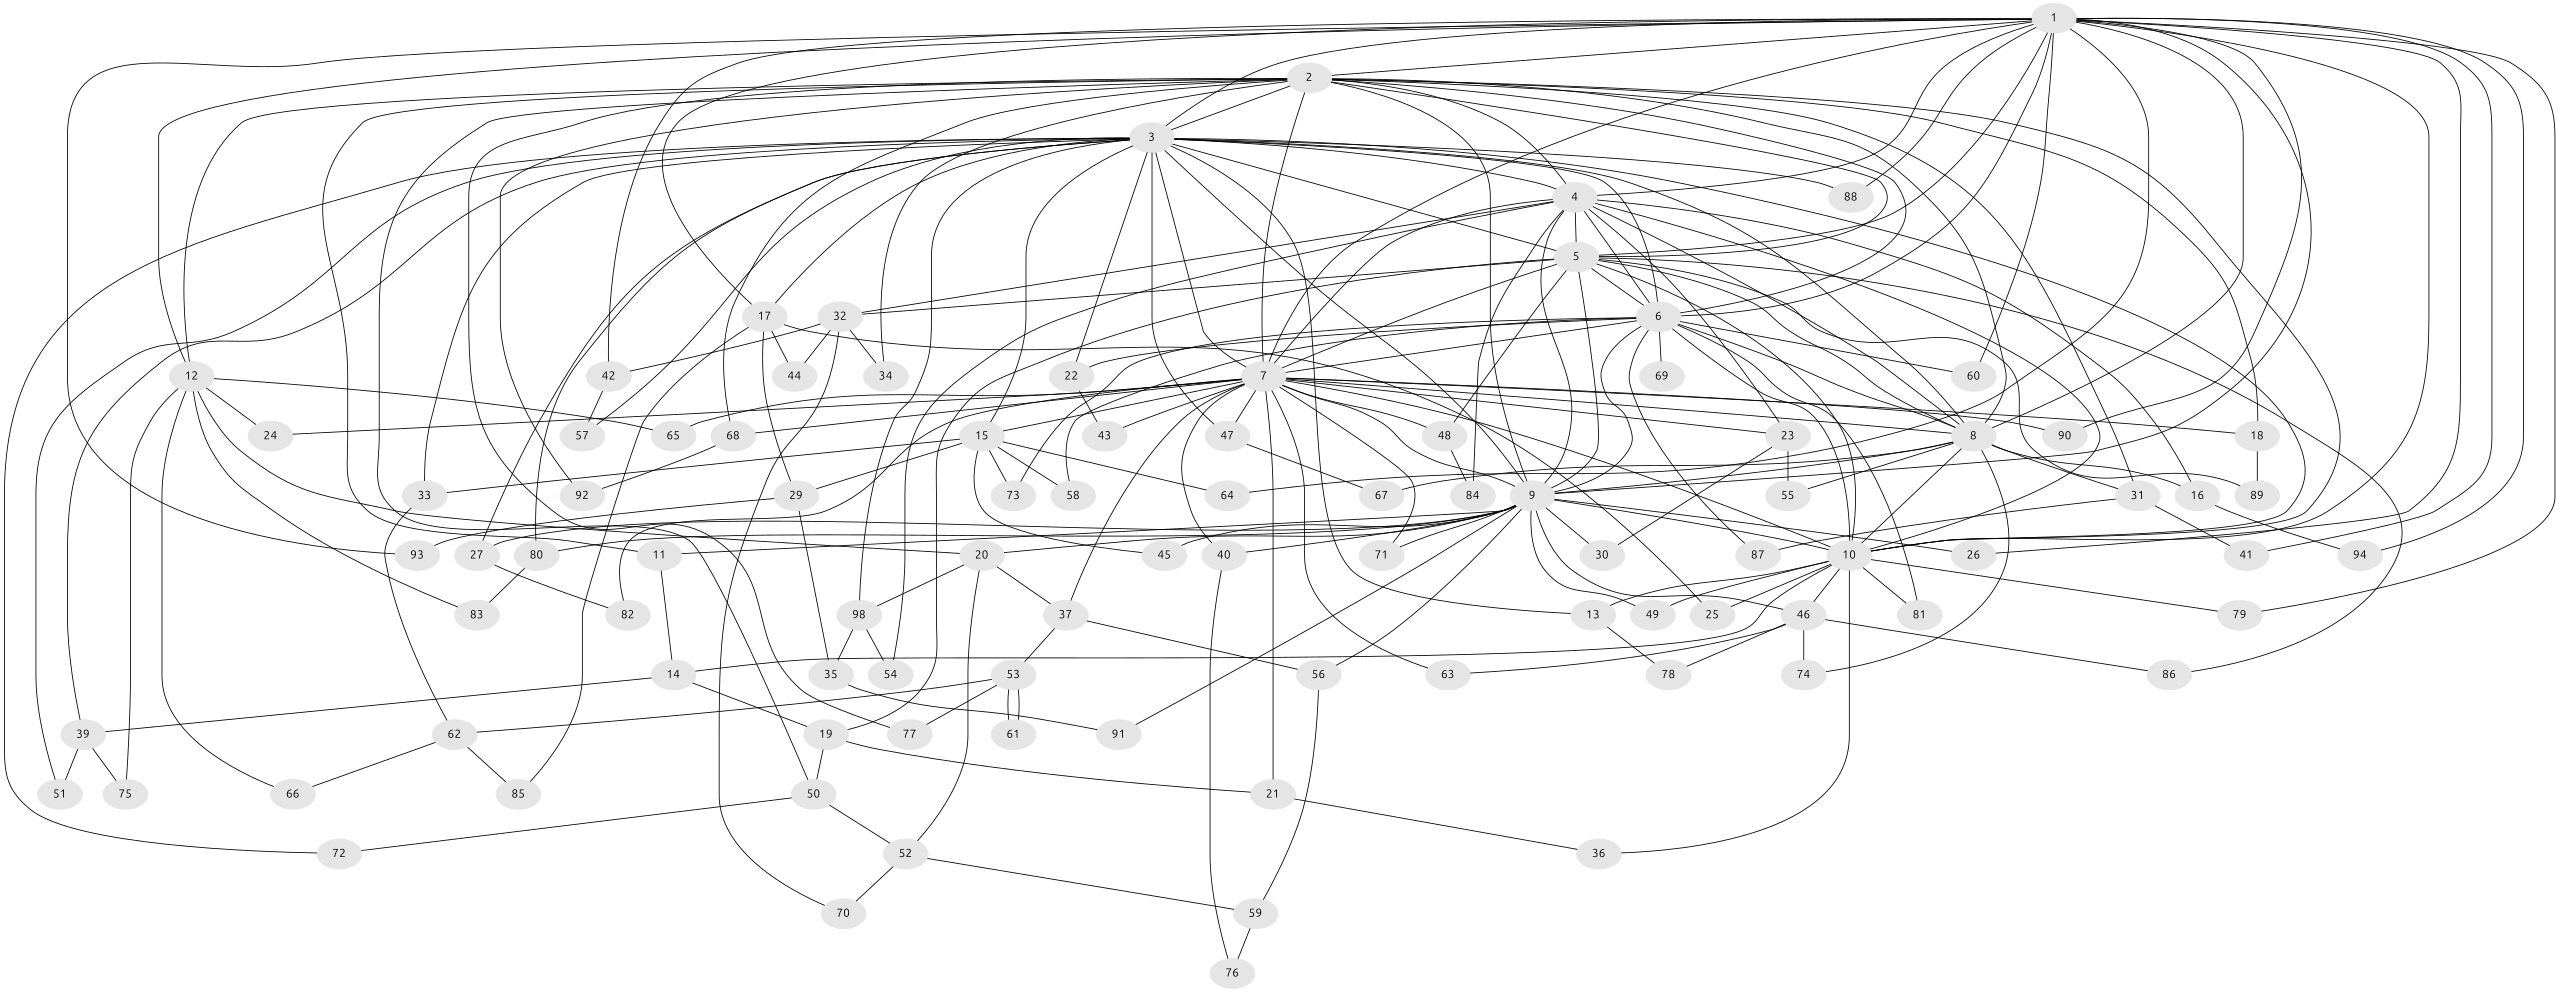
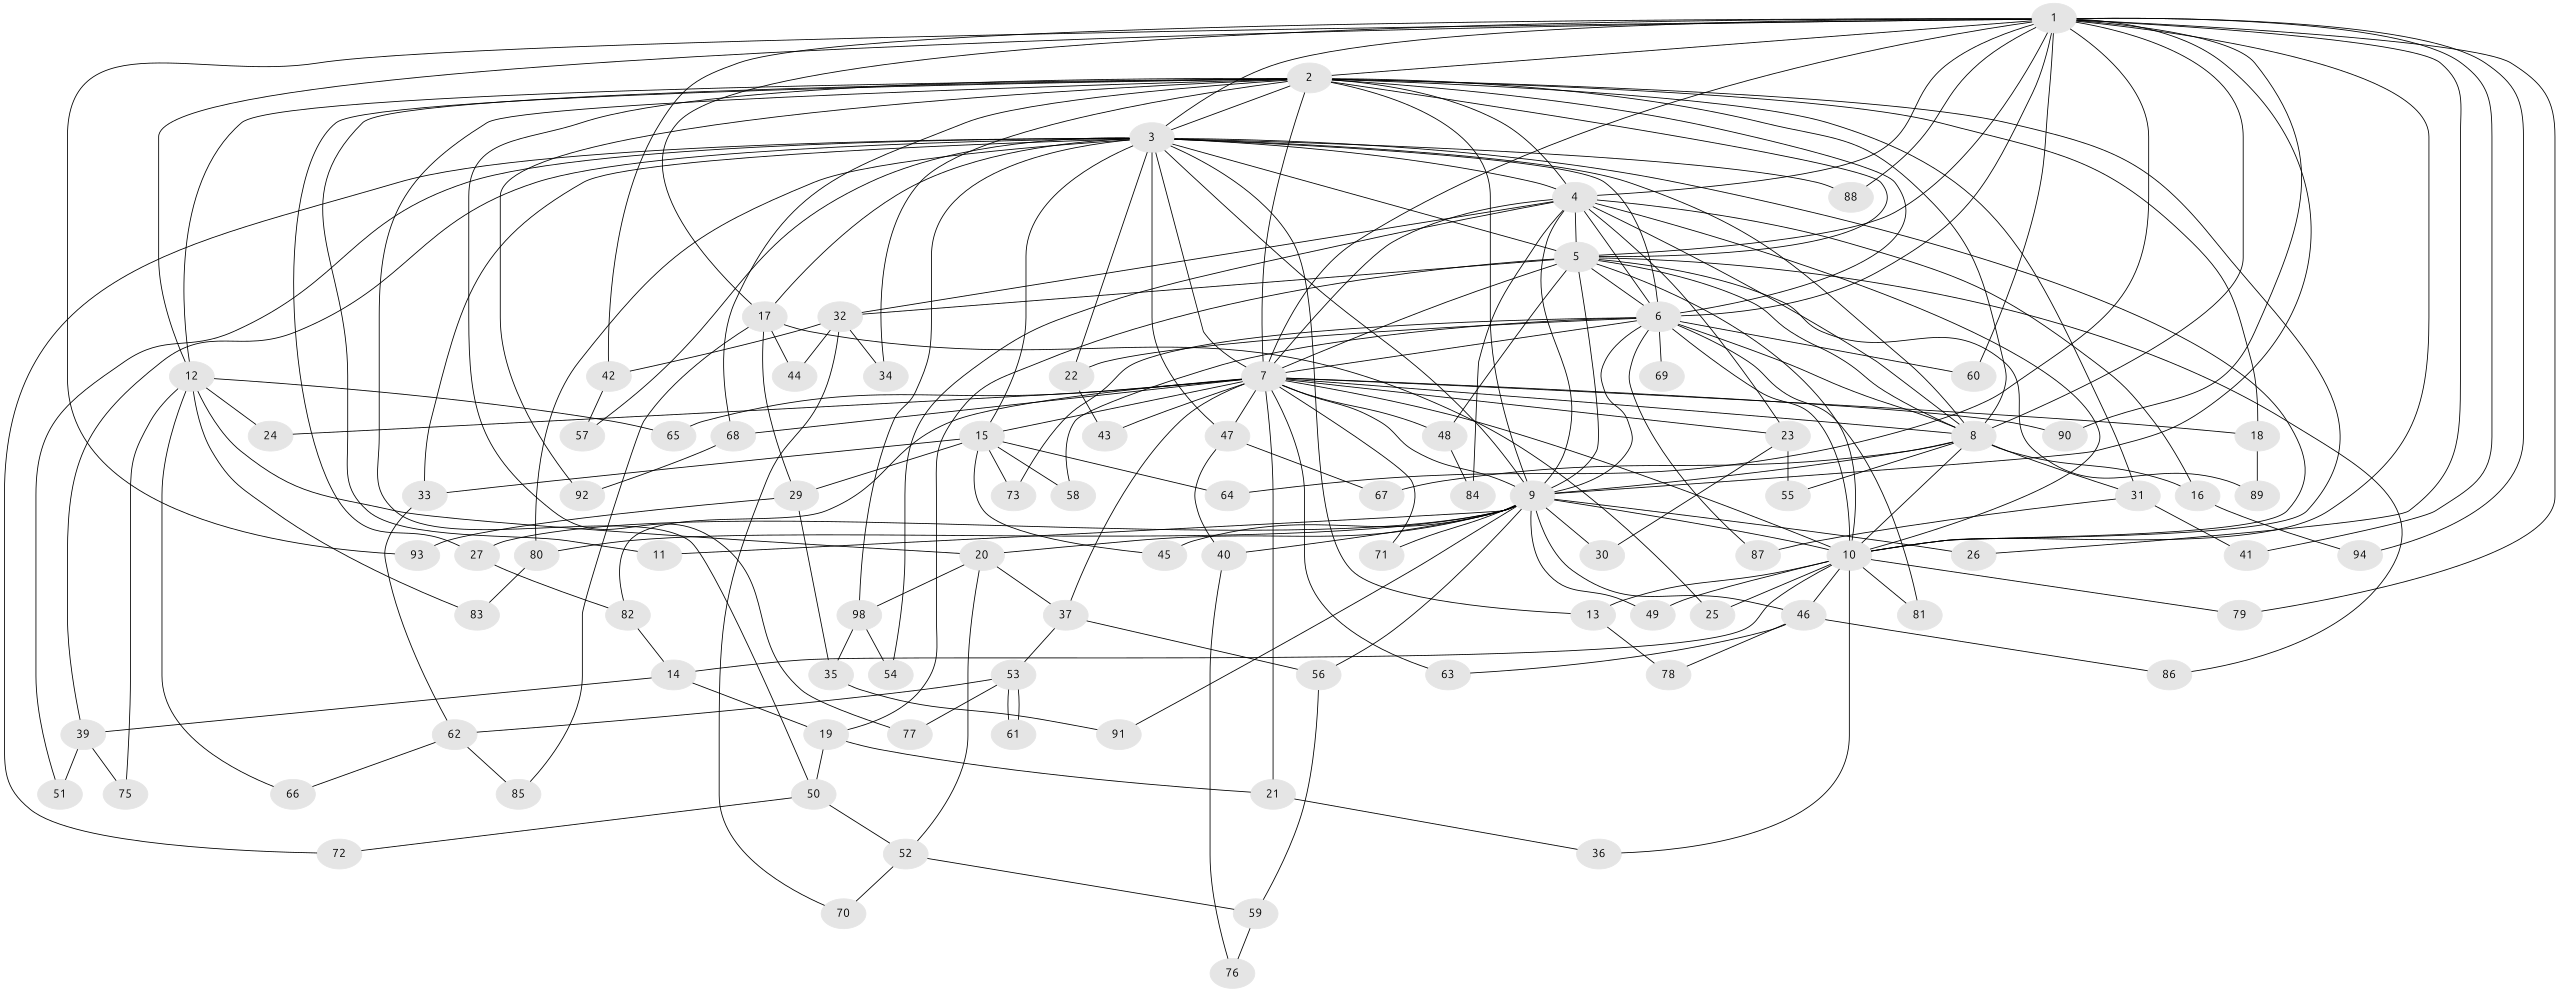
(643, 279) -> (363, 117)
(1183, 454) -> (1195, 495)
(667, 615) -> (651, 645)
(1804, 675) -> none
